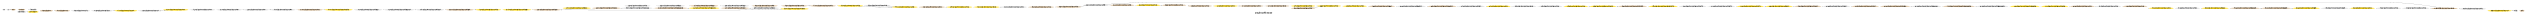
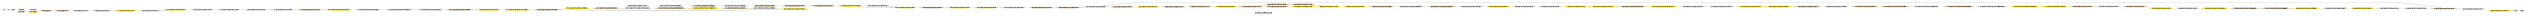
none -> (1277, 4)
